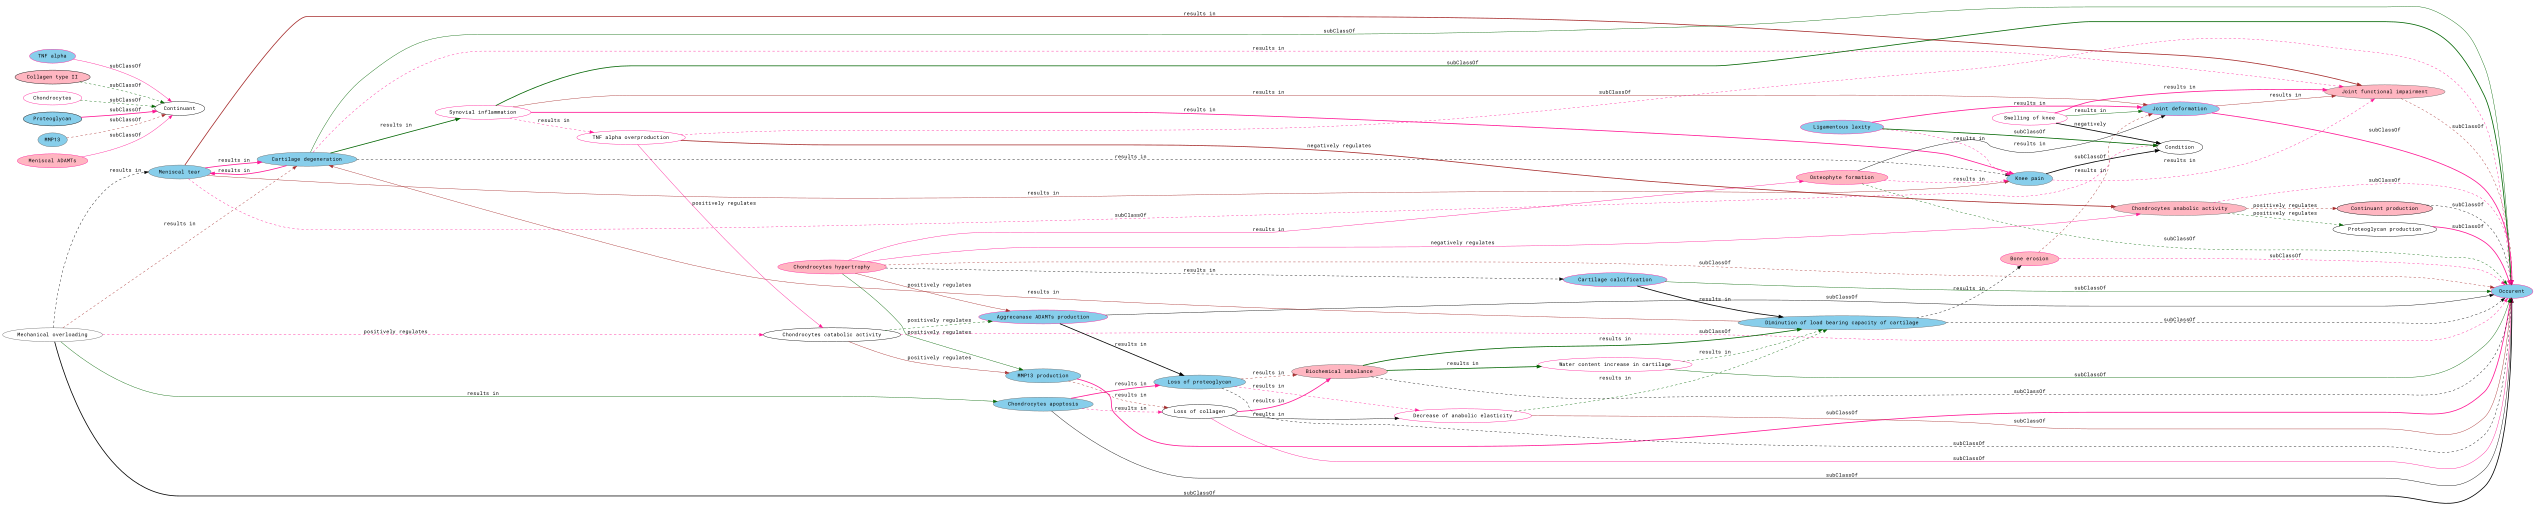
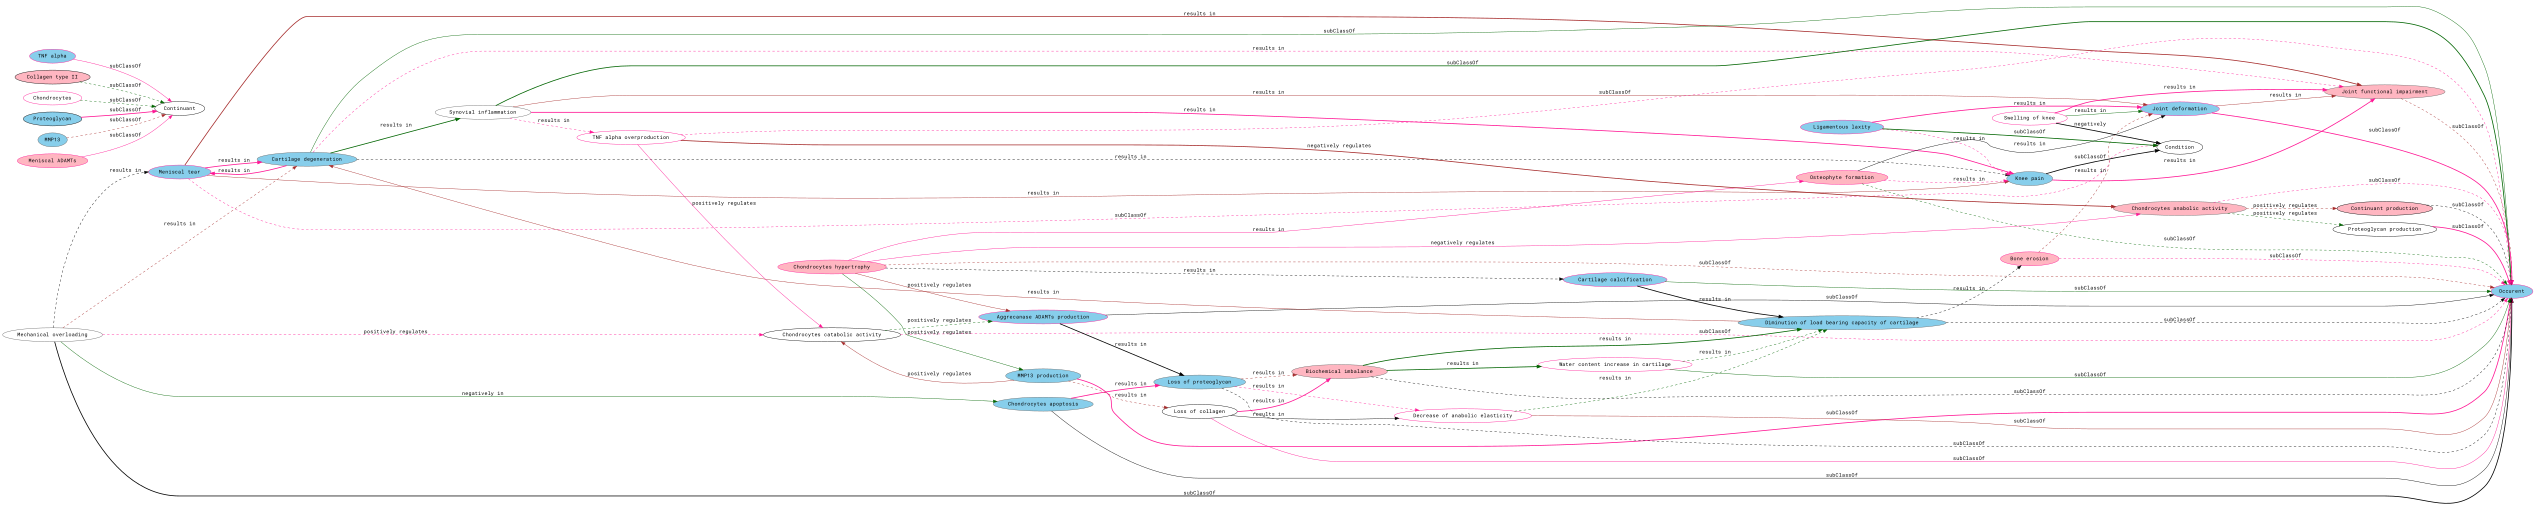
(483, 112) -> (483, 112)
(2219, 170) -> (2219, 170)
(180, 172) -> (180, 172)
(925, 364) -> (925, 380)
(483, 393) -> (483, 393)
(1120, 411) -> none
